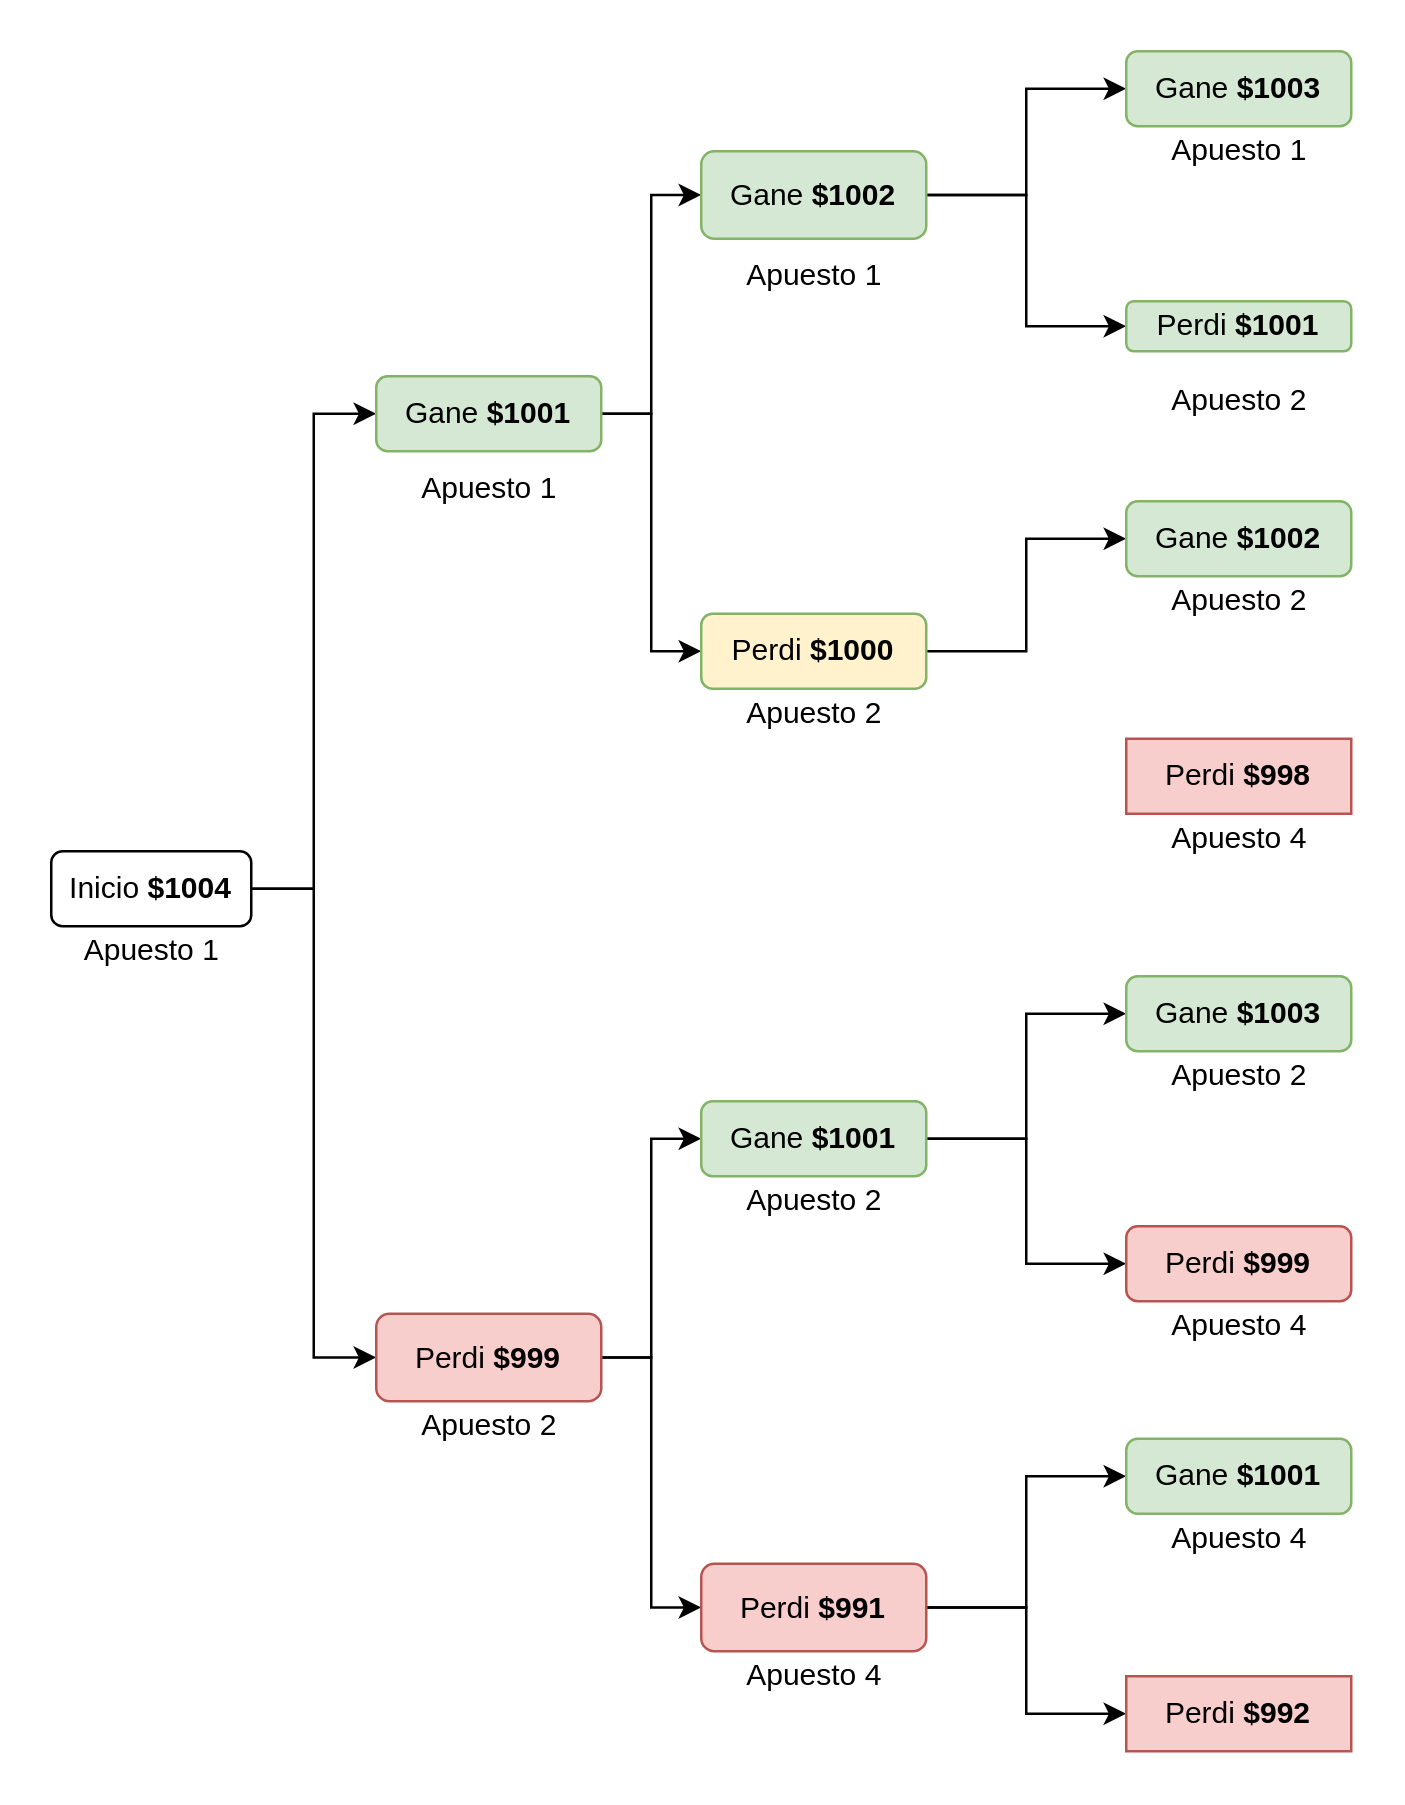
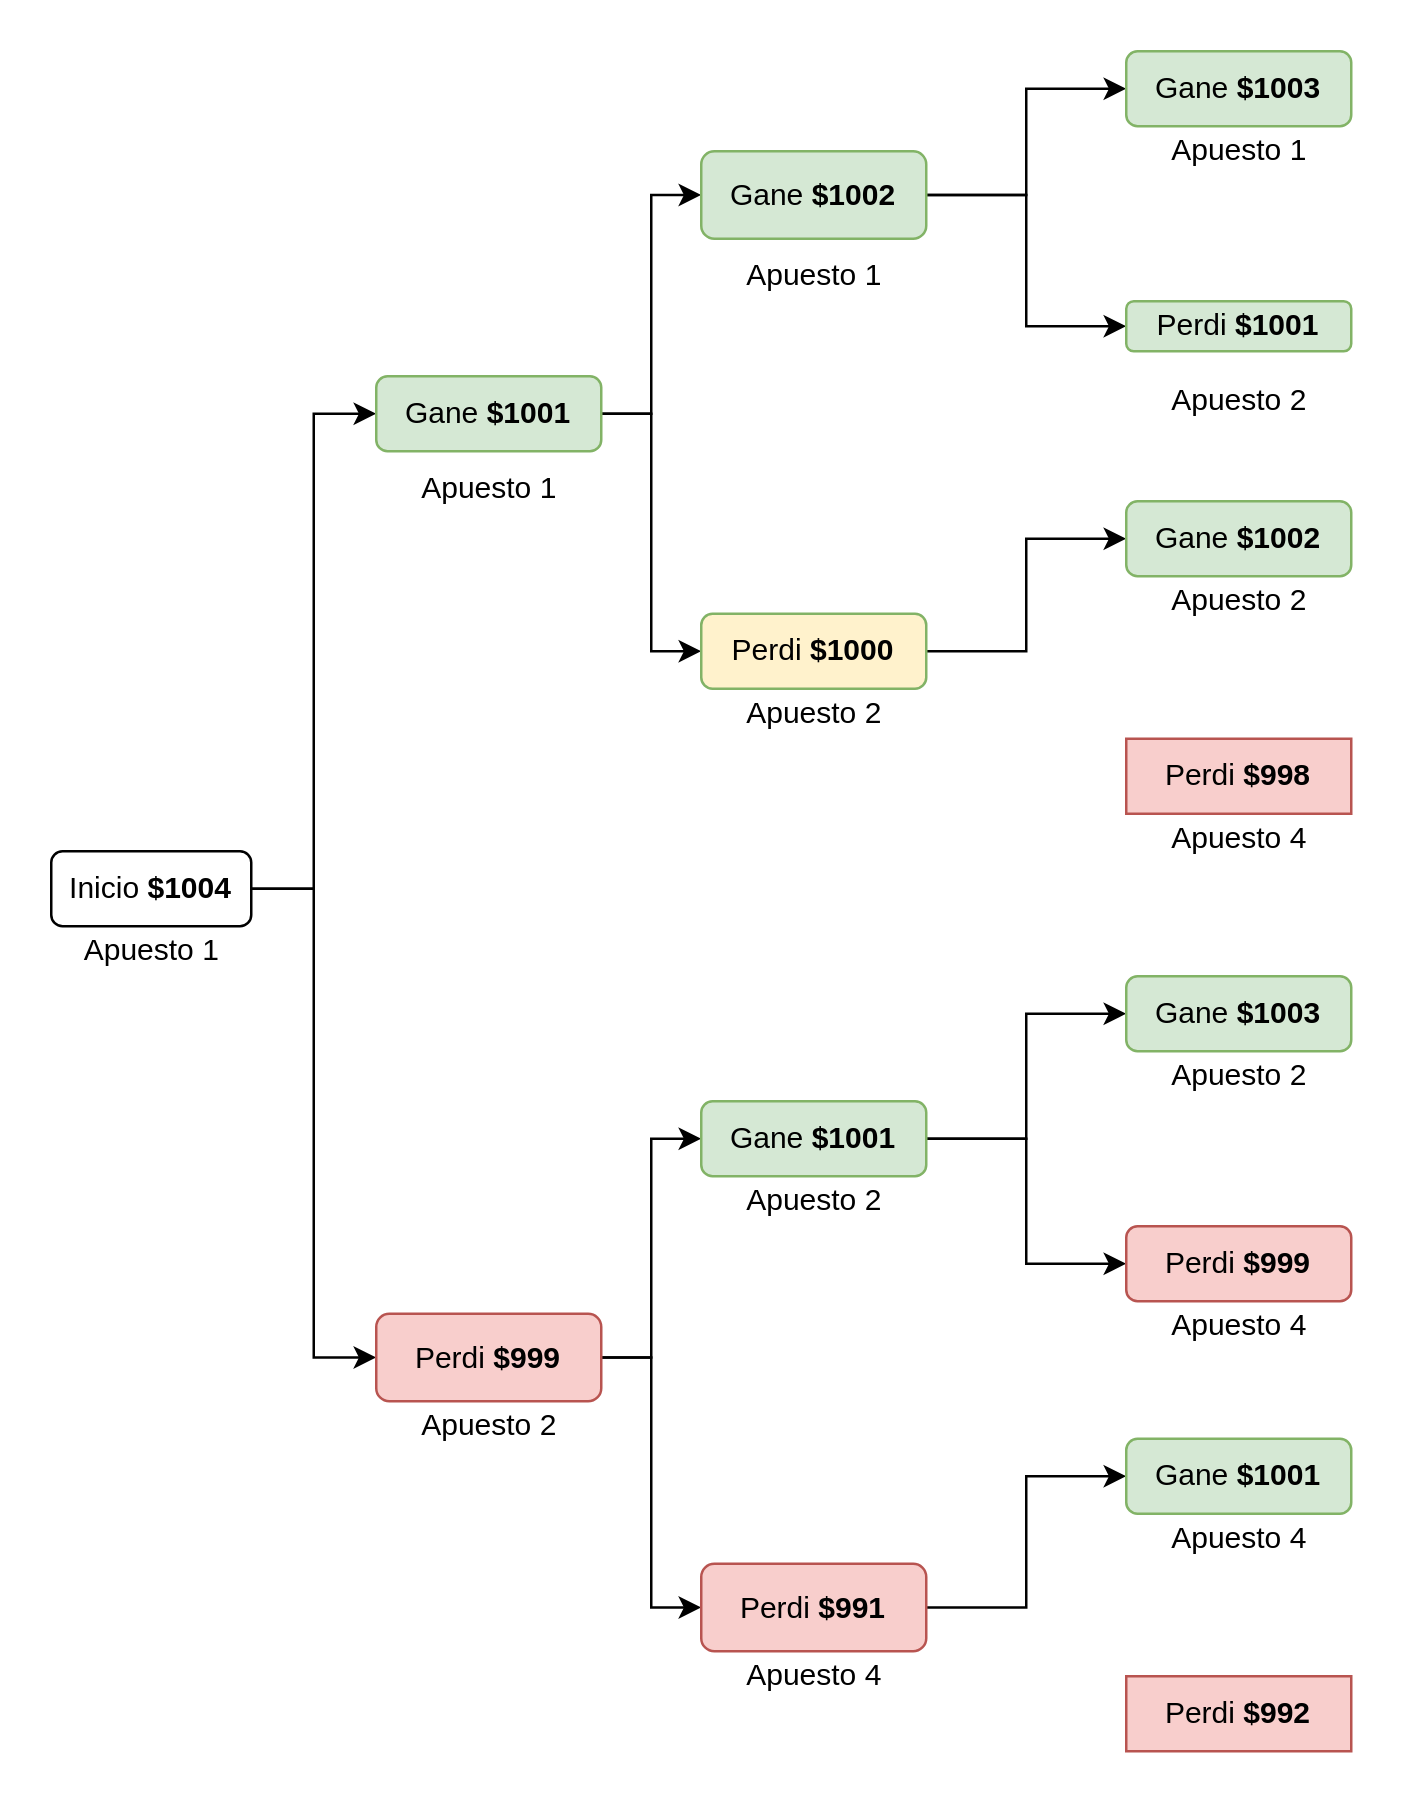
(1026, 1705) -> none
